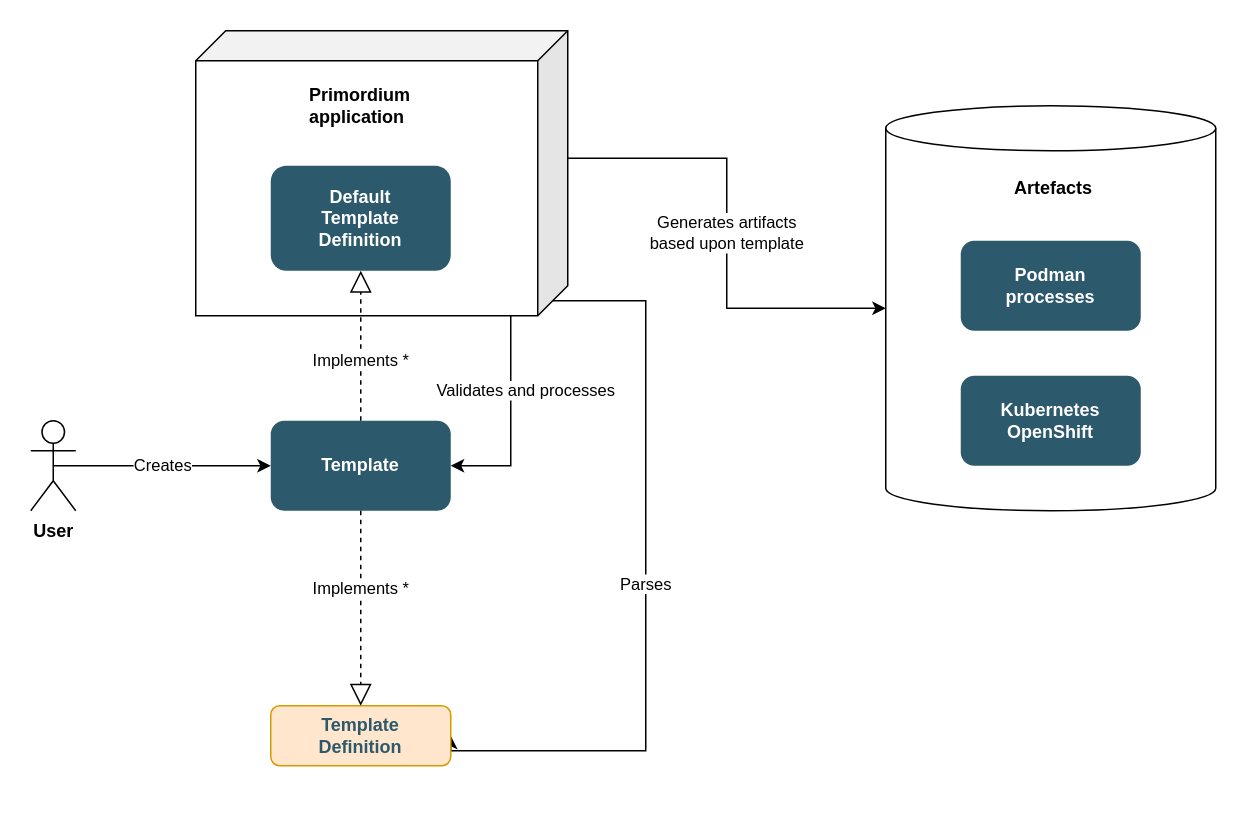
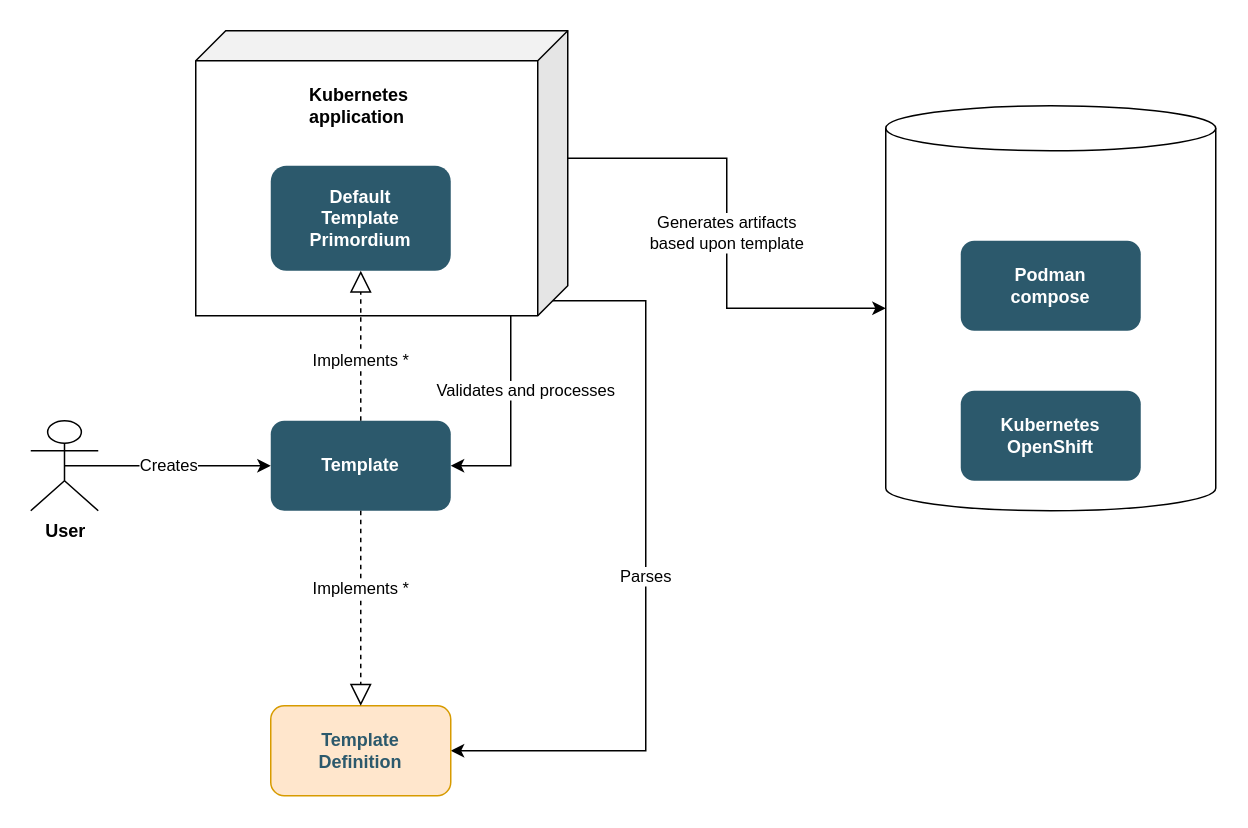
(358, 106) -> (360, 106)
(1066, 188) -> none
(361, 218) -> (361, 218)
(1051, 286) -> (1051, 286)
(1051, 421) -> (1051, 436)
(53, 466) -> (65, 466)
(361, 736) -> (361, 751)
